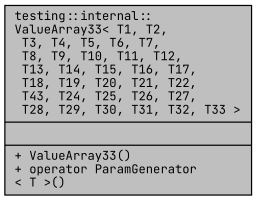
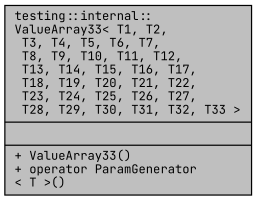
(106, 97) -> (106, 97)
